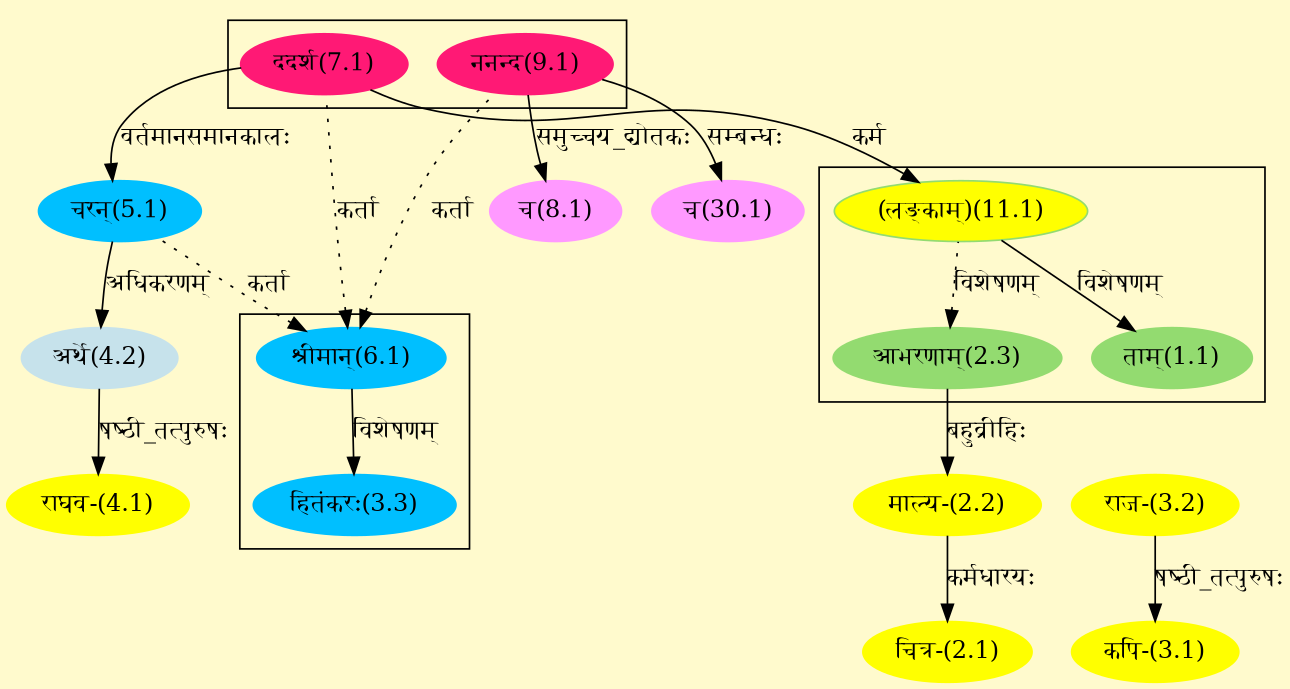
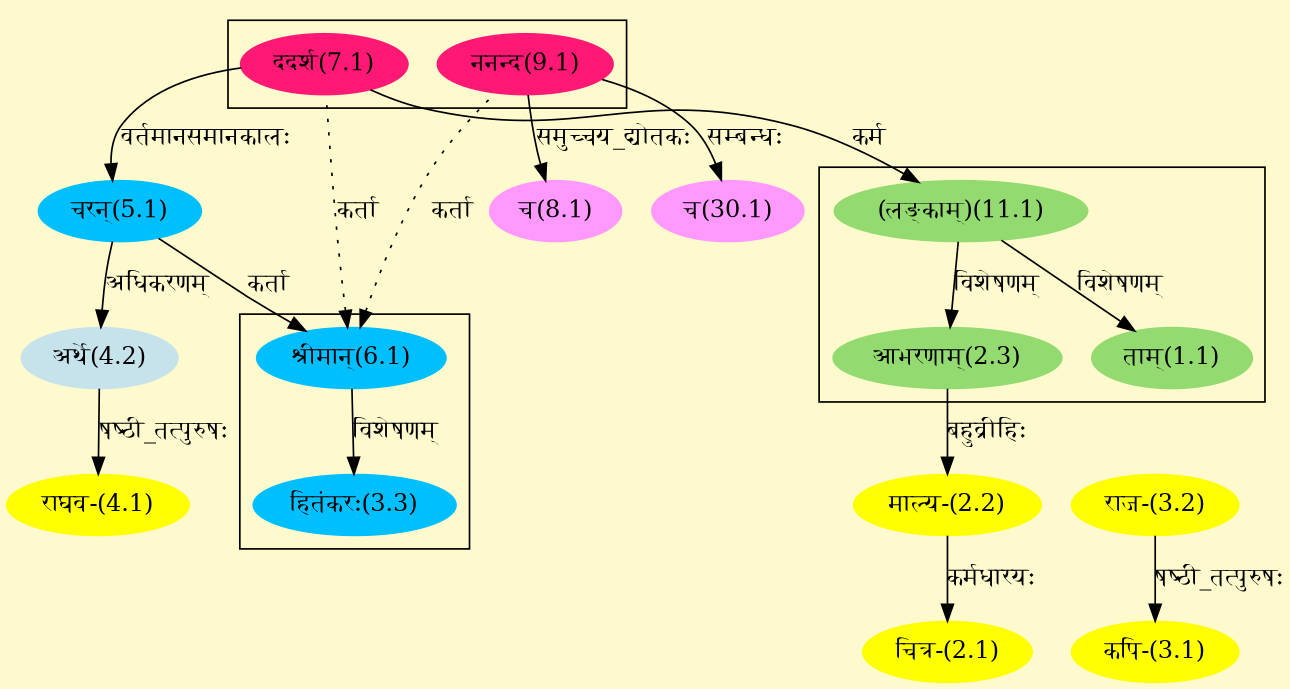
(961, 211) -> (961, 211)
(955, 276) -> (955, 276)
(224, 281) -> (224, 281)
